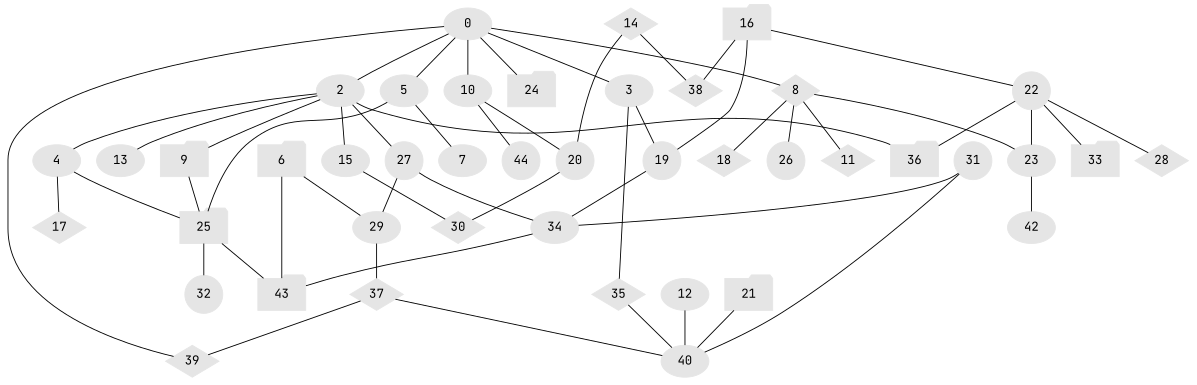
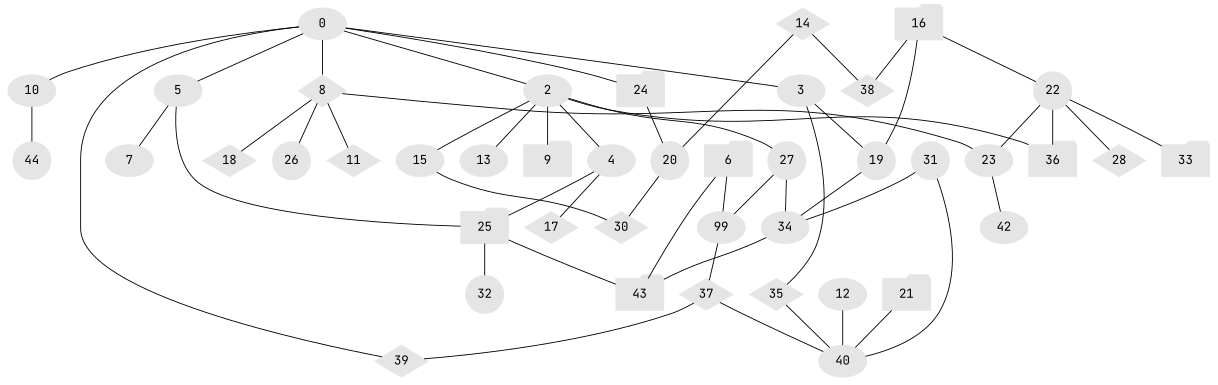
(522, 126) -> (655, 125)
(194, 194) -> none
(377, 228) -> (721, 228)
